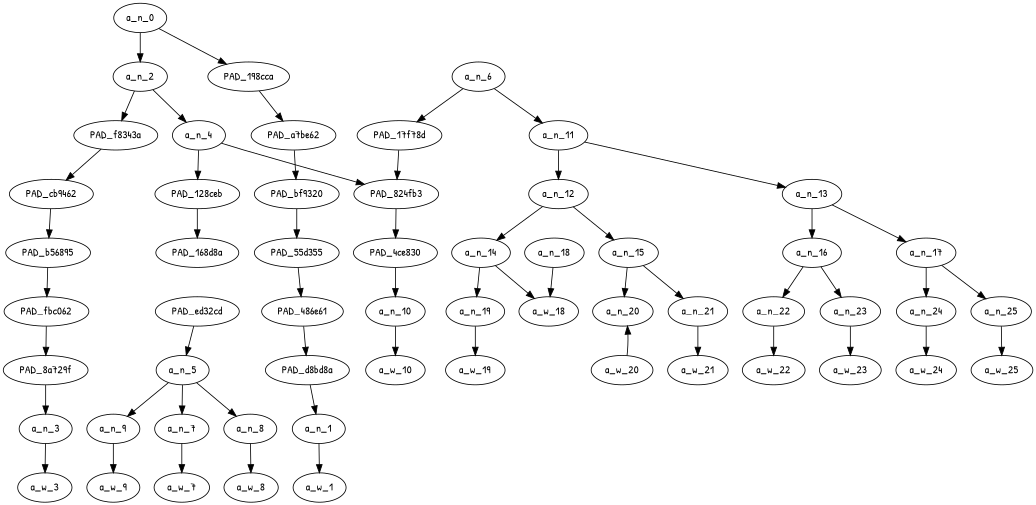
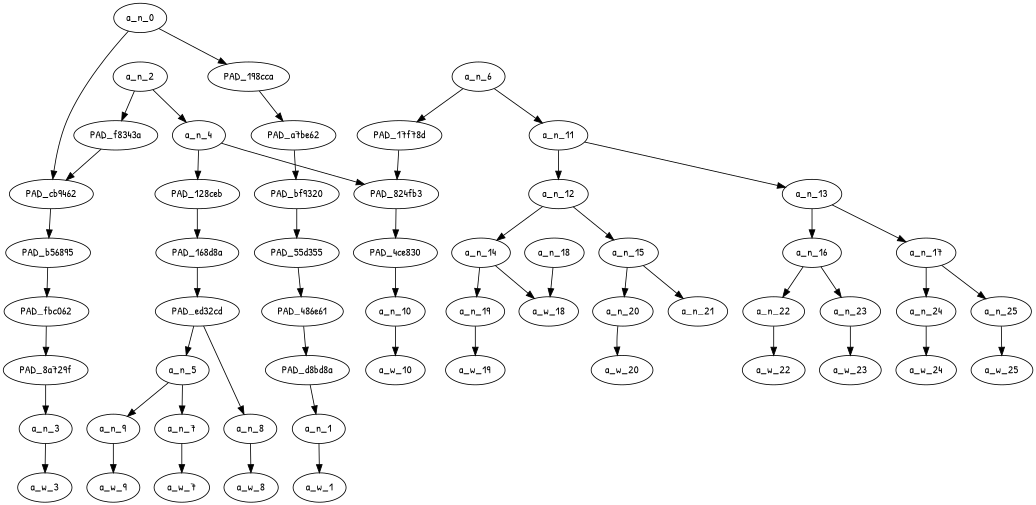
(140, 43) -> (80, 95)
none -> (197, 278)
(628, 345) -> (617, 337)
(698, 370) -> none
(213, 397) -> (222, 366)
